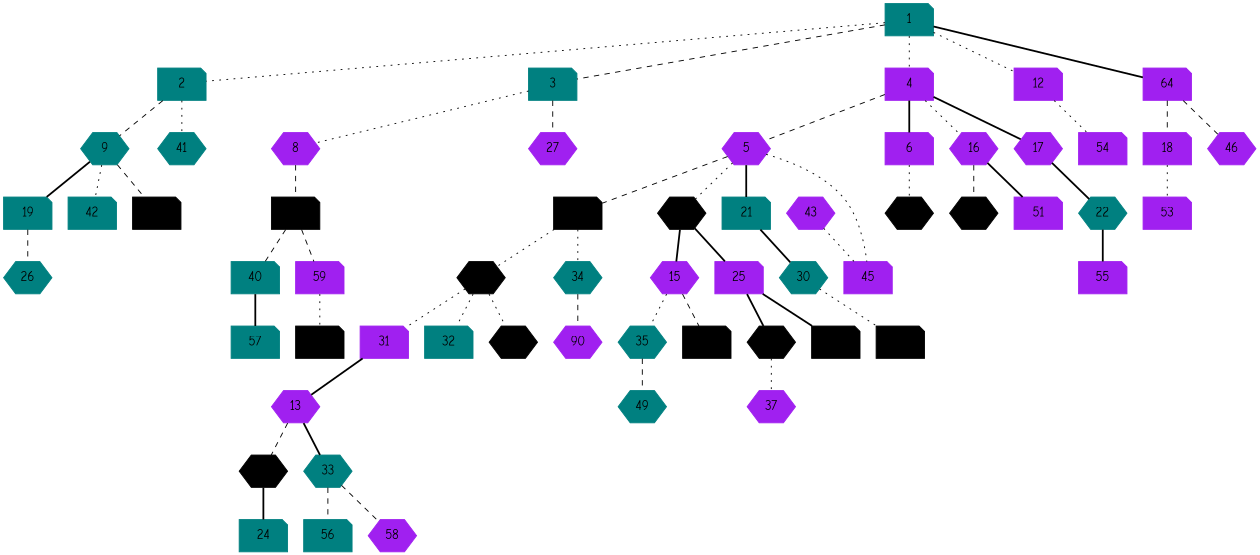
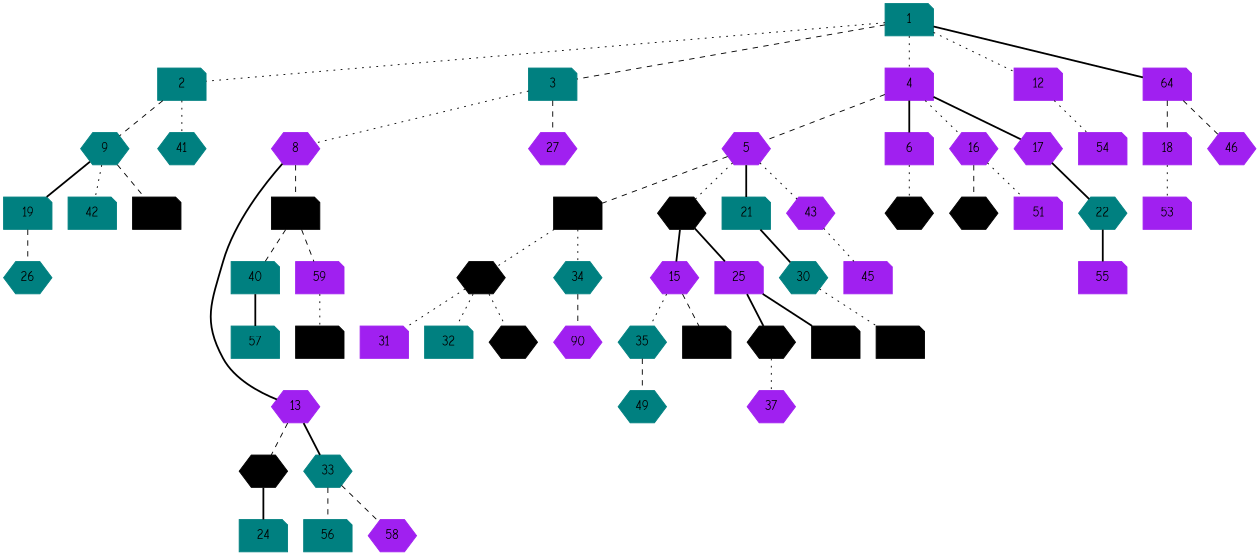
(1005, 180) -> (1005, 180)
(836, 190) -> (778, 181)
(337, 377) -> (216, 288)
